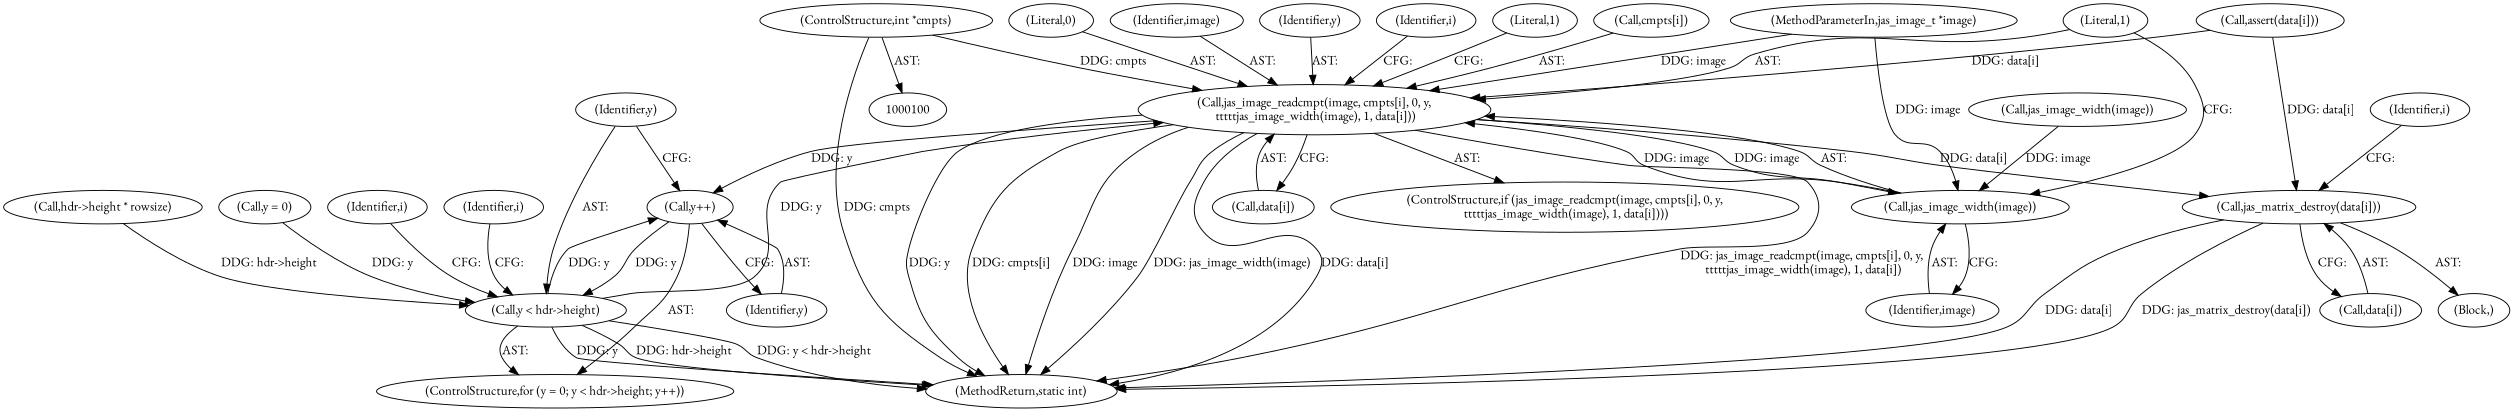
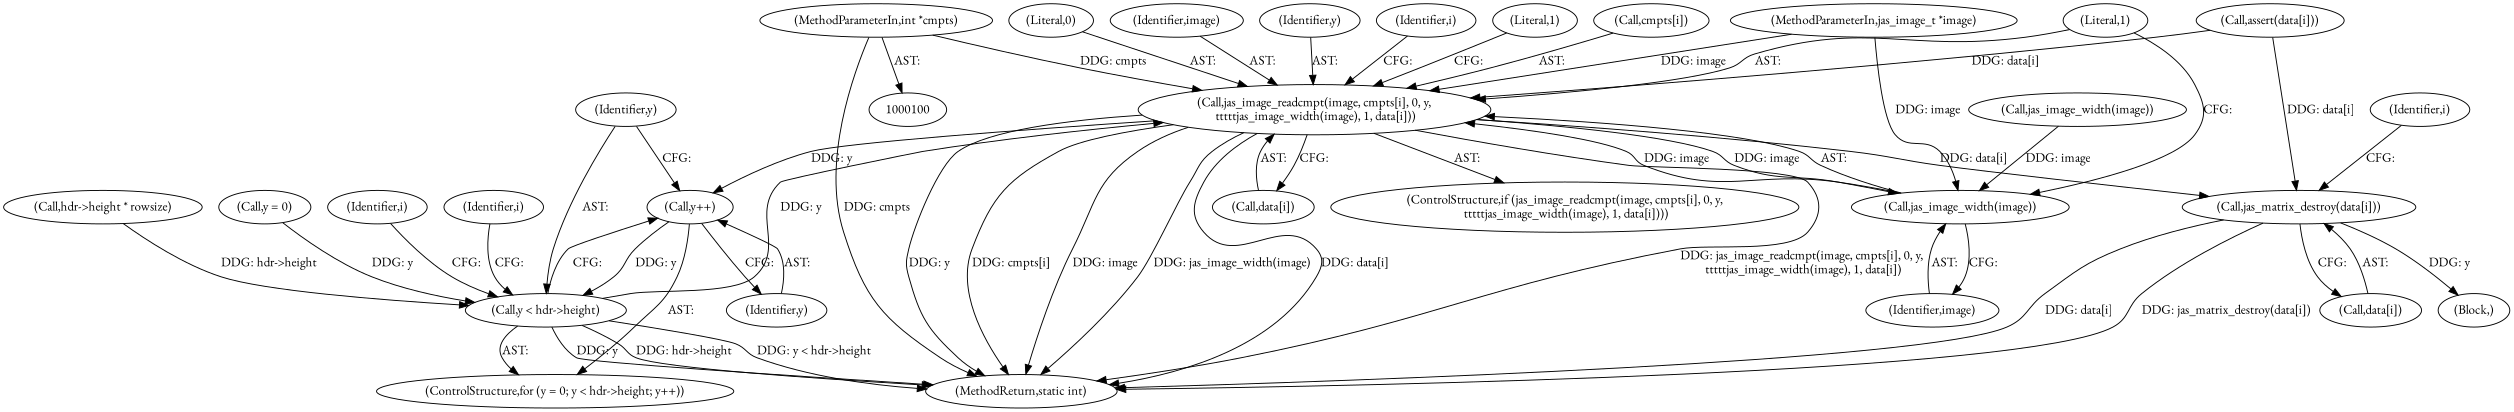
(876, 20) -> (876, 20)
(589, 263) -> (589, 263)
(2450, 263) -> (2450, 263)
